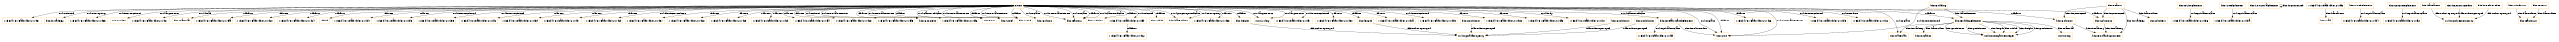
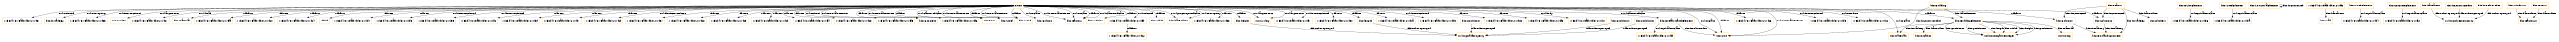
(1928, 21) -> (1928, 21)
